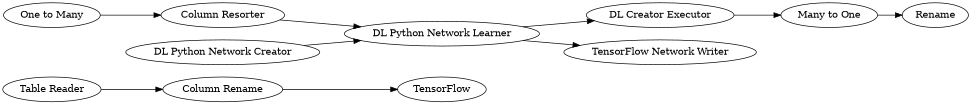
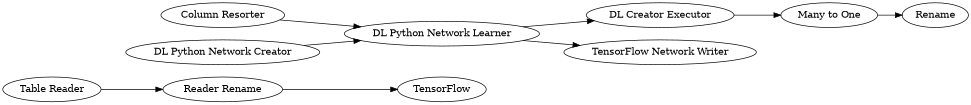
(52, 15) -> none
(223, 89) -> (223, 89)
